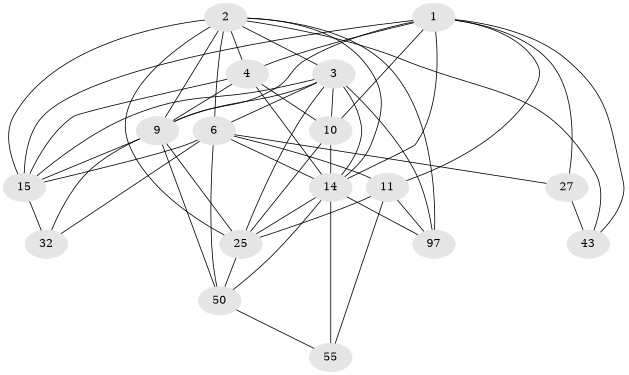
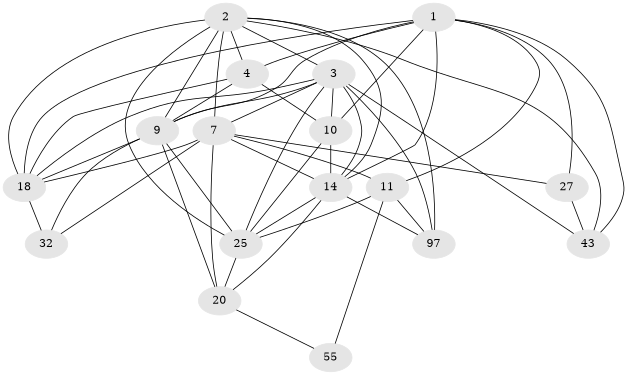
(287, 129) -> none
(214, 131) -> (214, 131)
none -> (467, 162)
(24, 187) -> (24, 187)
(331, 272) -> none
(220, 301) -> (220, 301)
